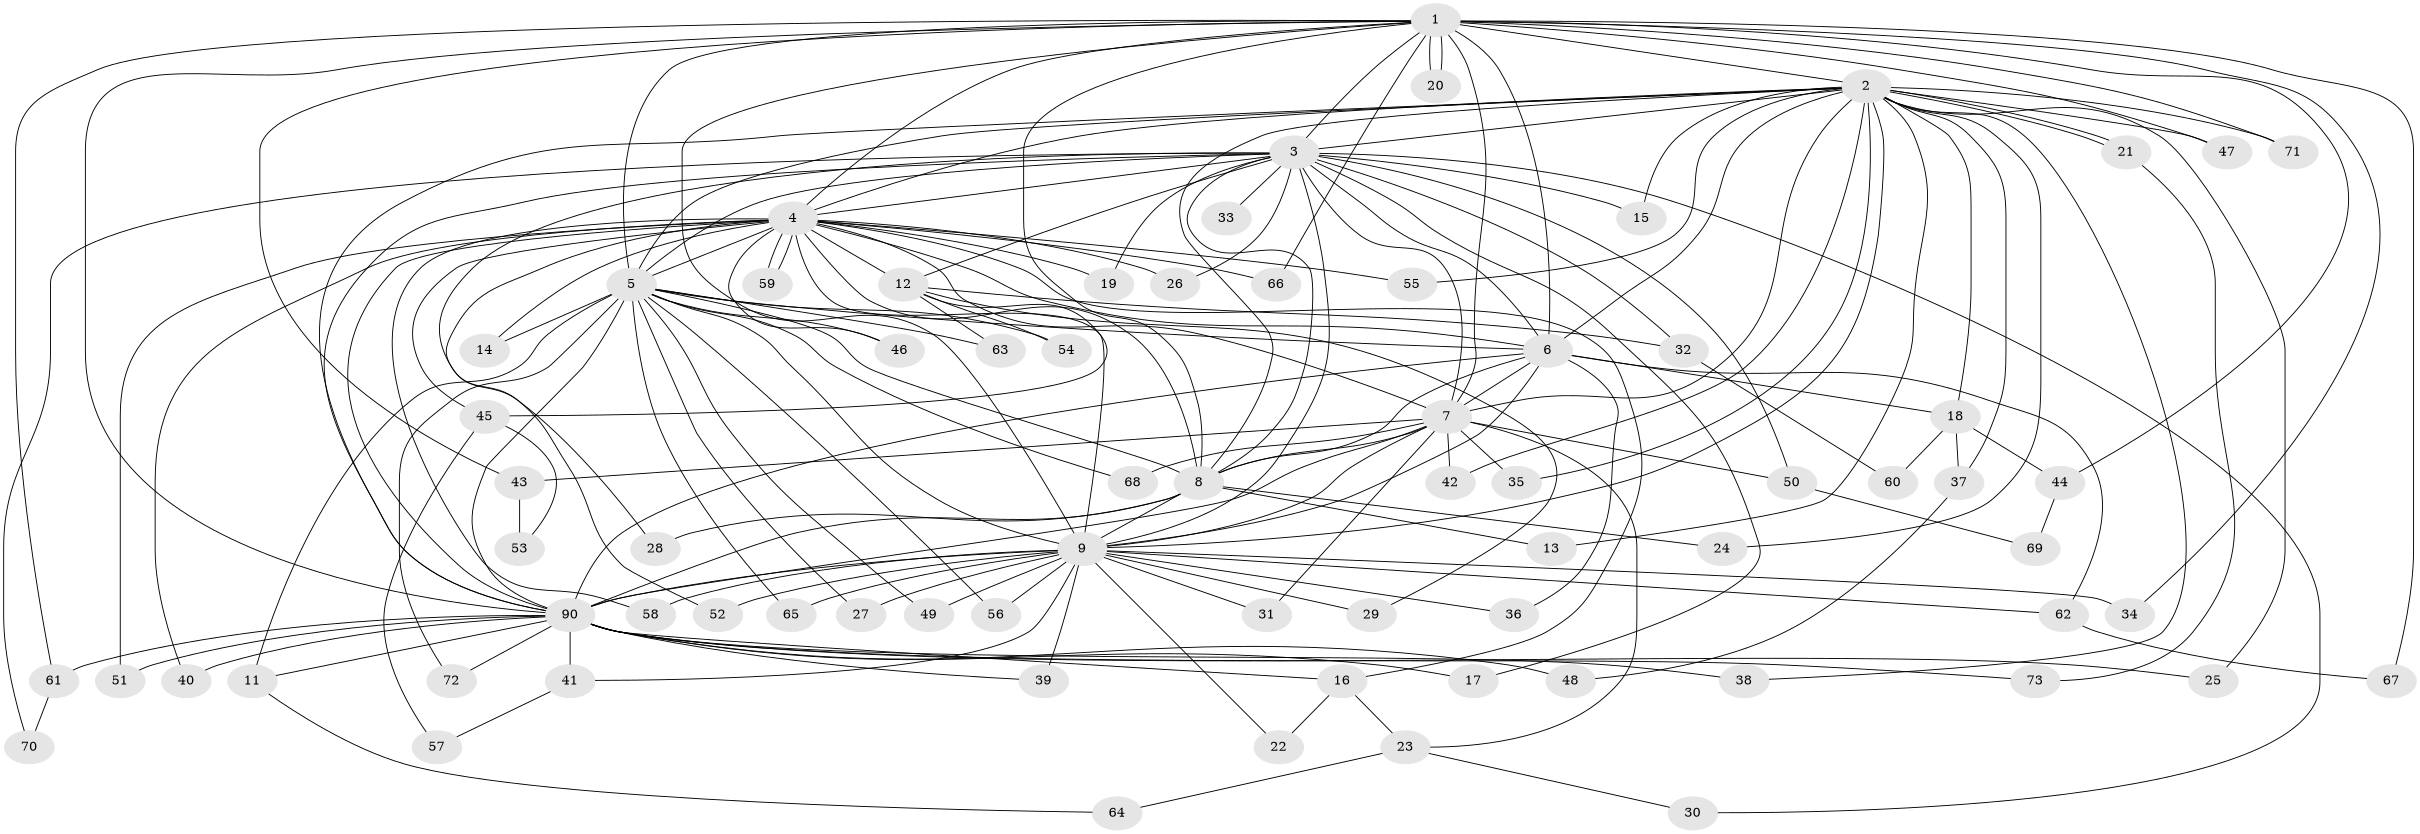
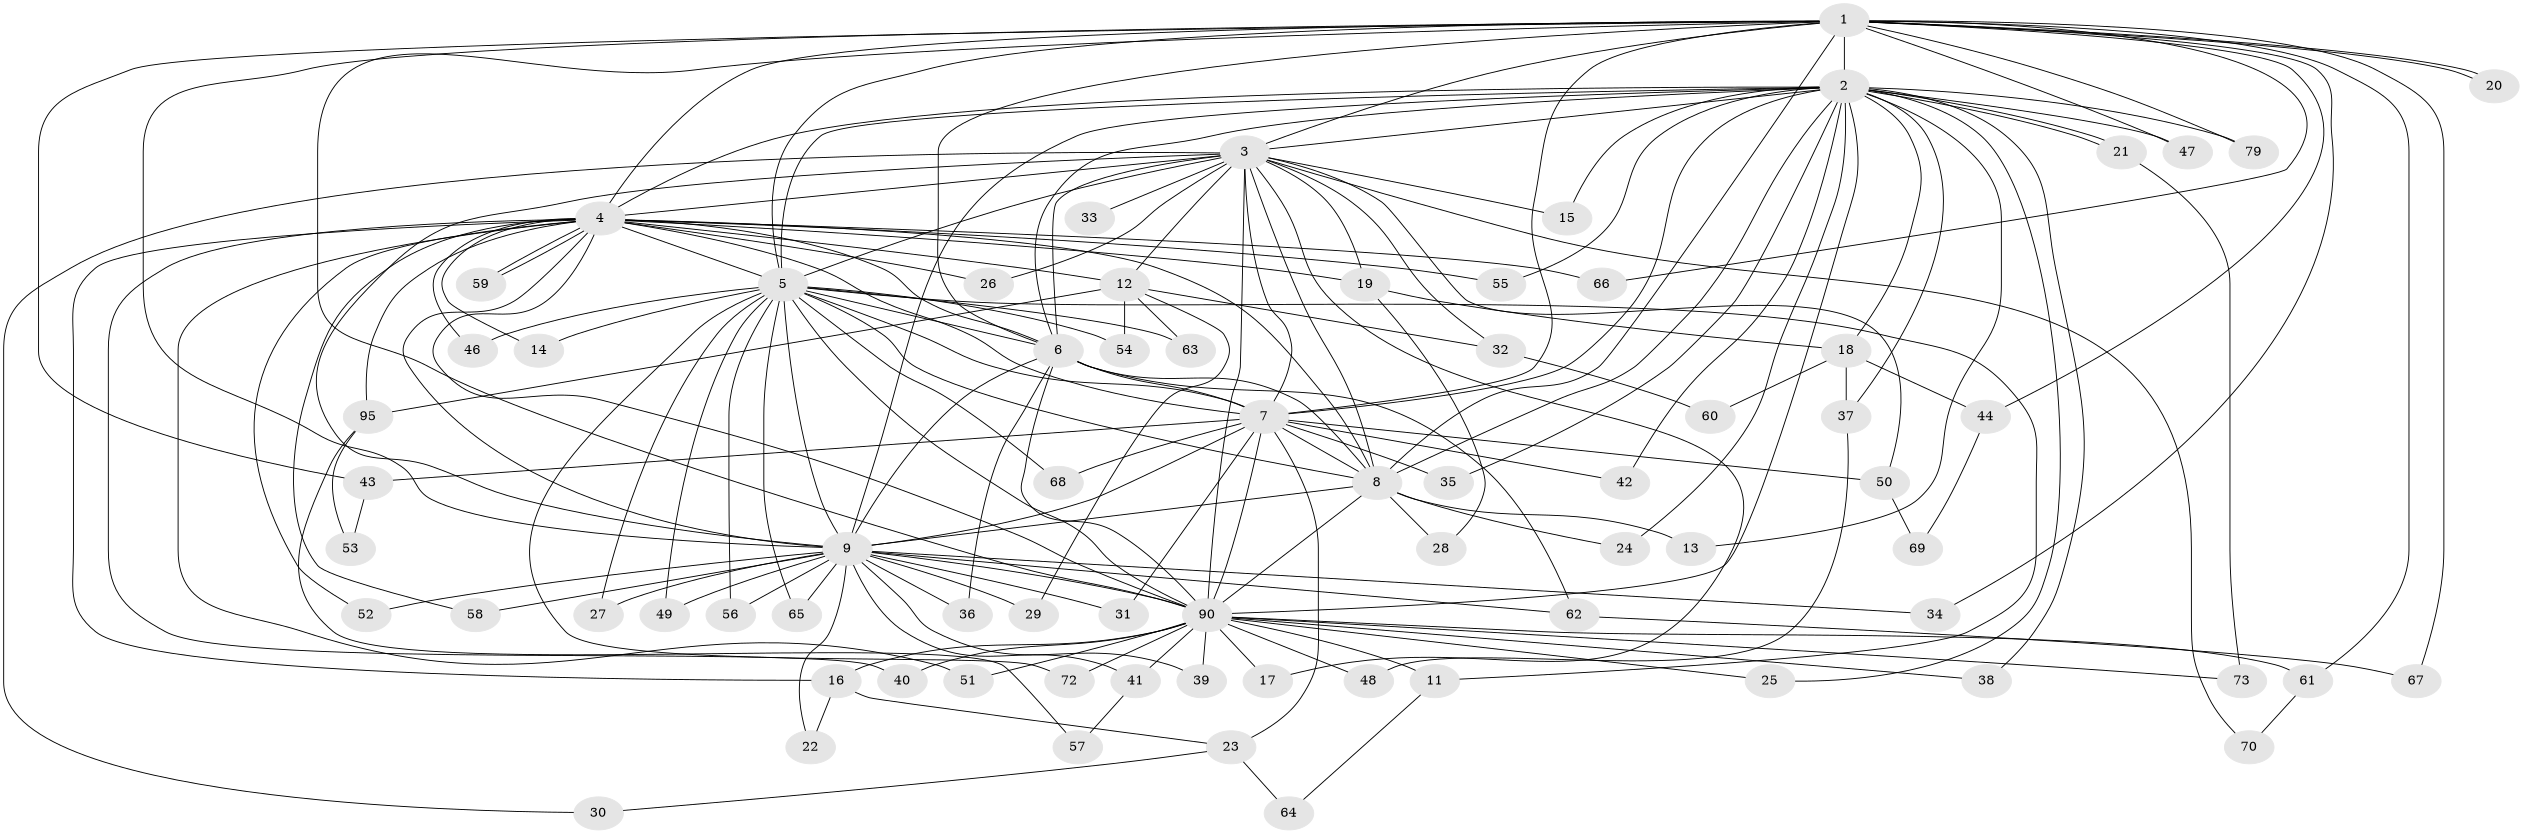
(2293, 152) -> (2254, 152)
(707, 188) -> (1455, 405)
none -> (1019, 373)
(1761, 385) -> (1604, 325)
(485, 417) -> (368, 417)
